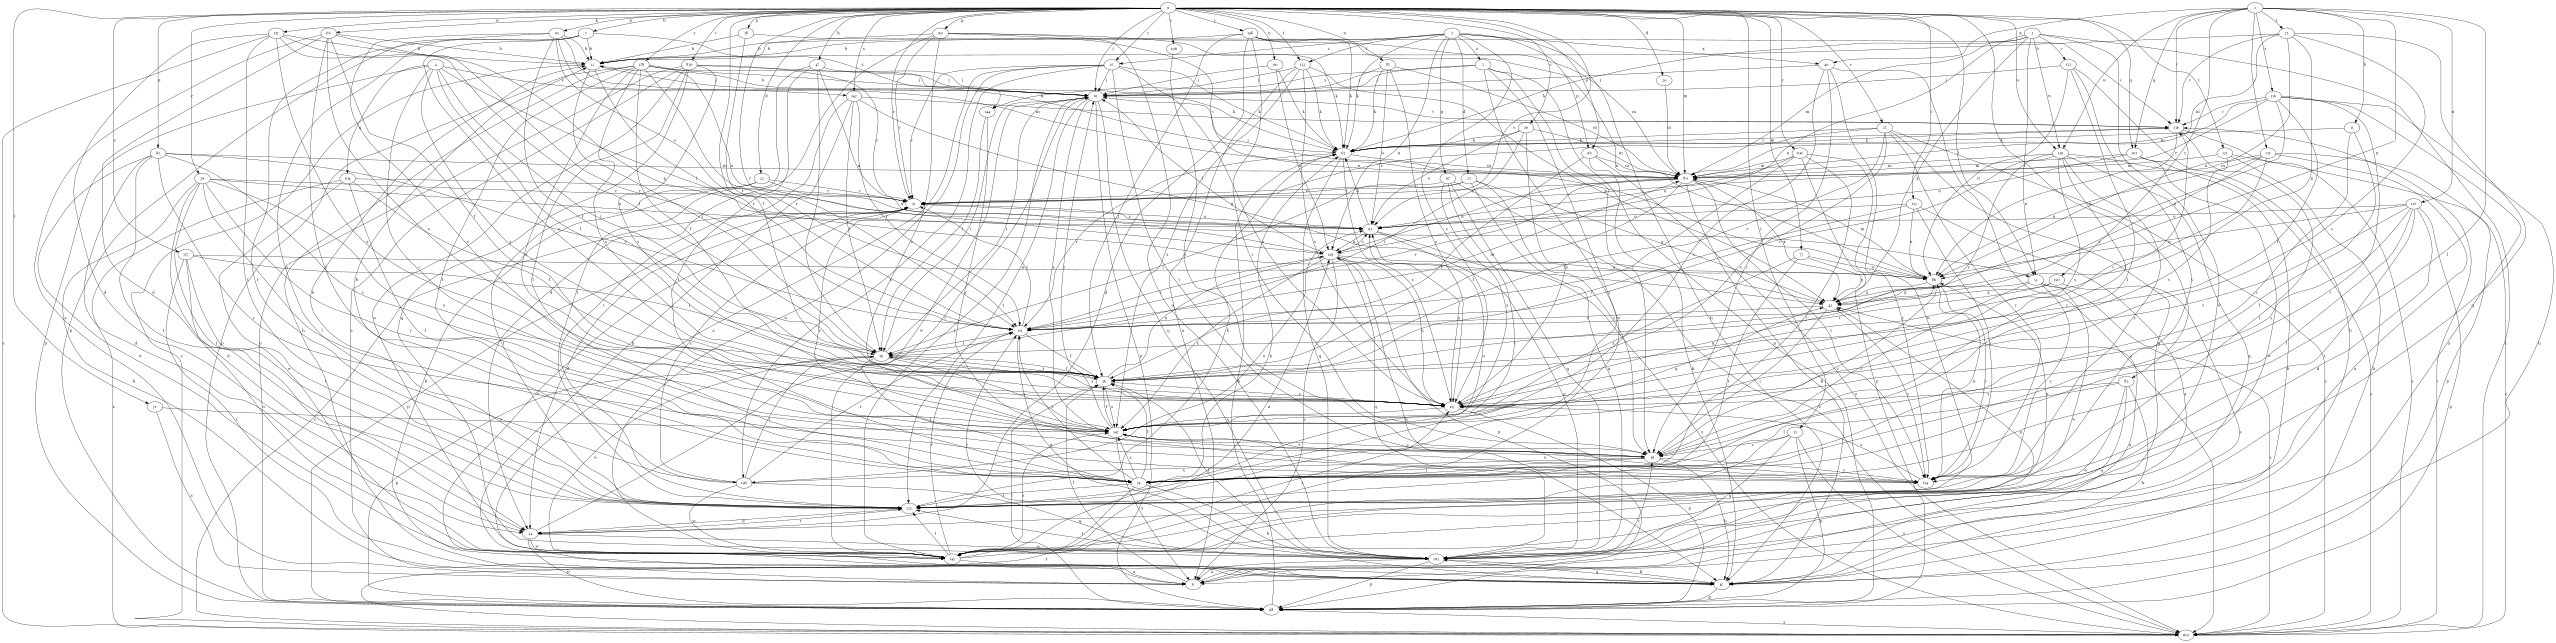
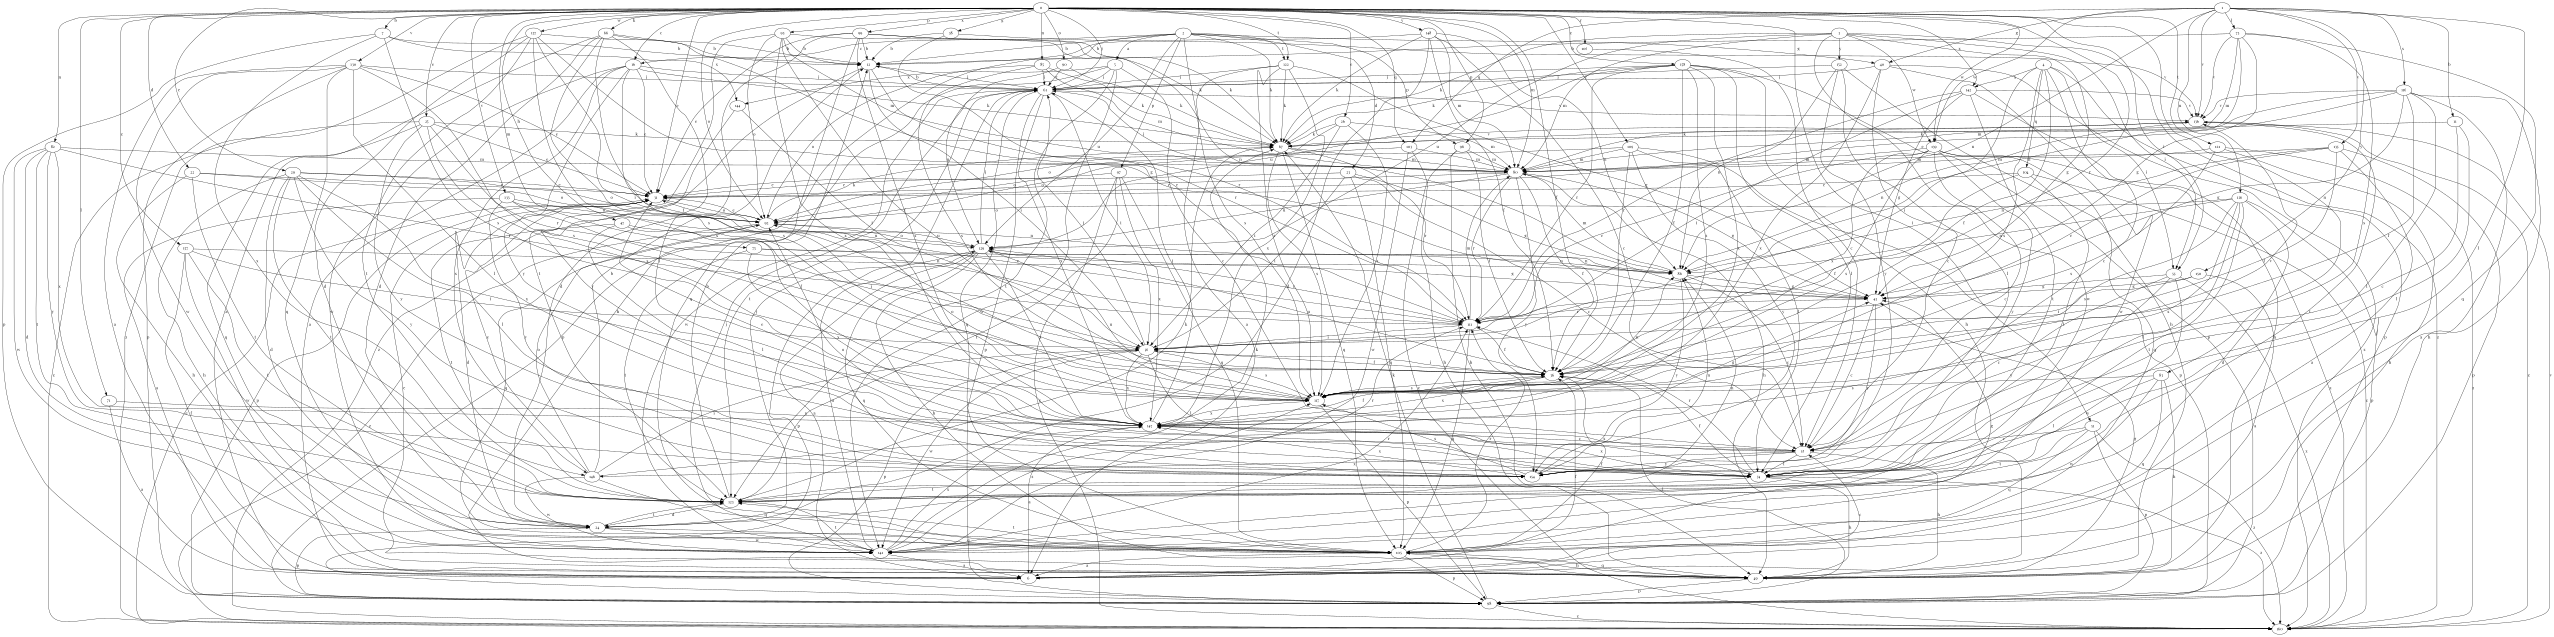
(962, 21) -> (963, 21)
(689, 65) -> (353, 65)
(955, 80) -> none
(1199, 80) -> (1057, 77)
(1664, 80) -> none
(424, 514) -> none
